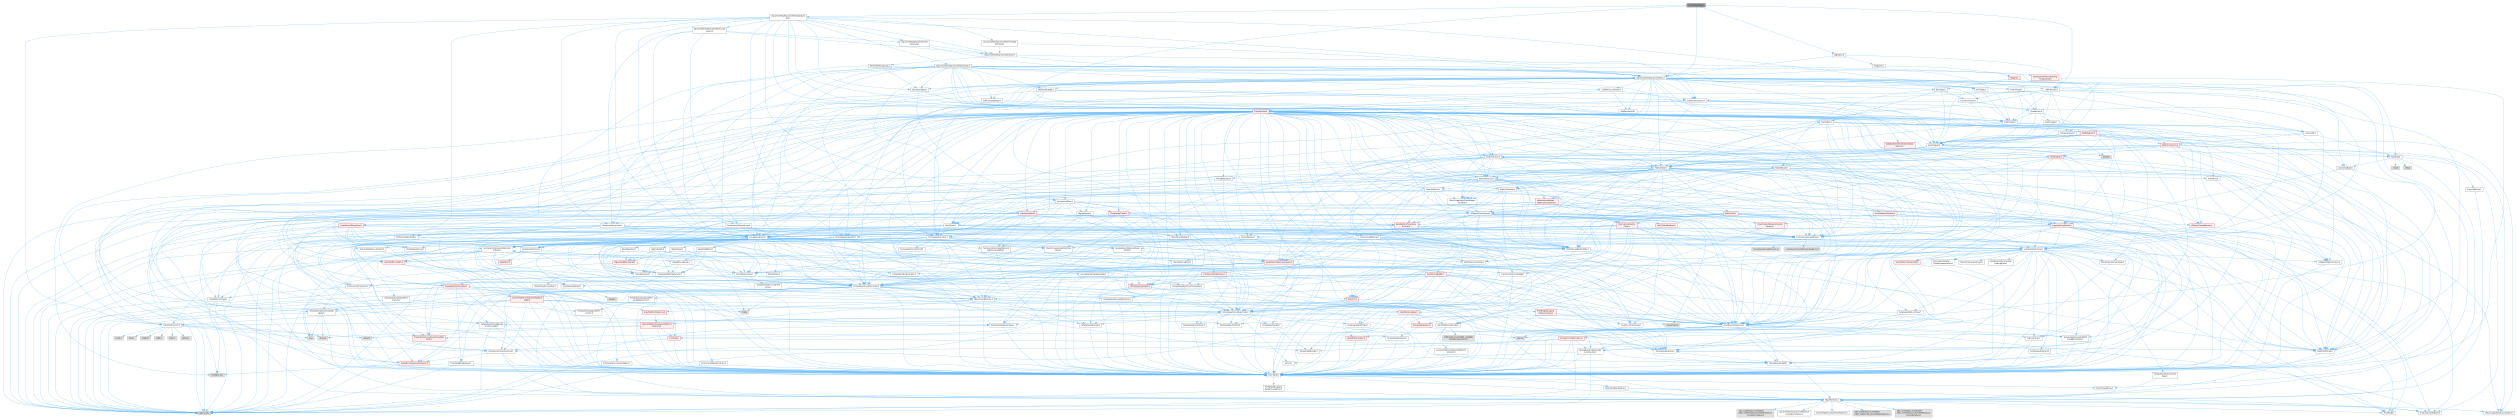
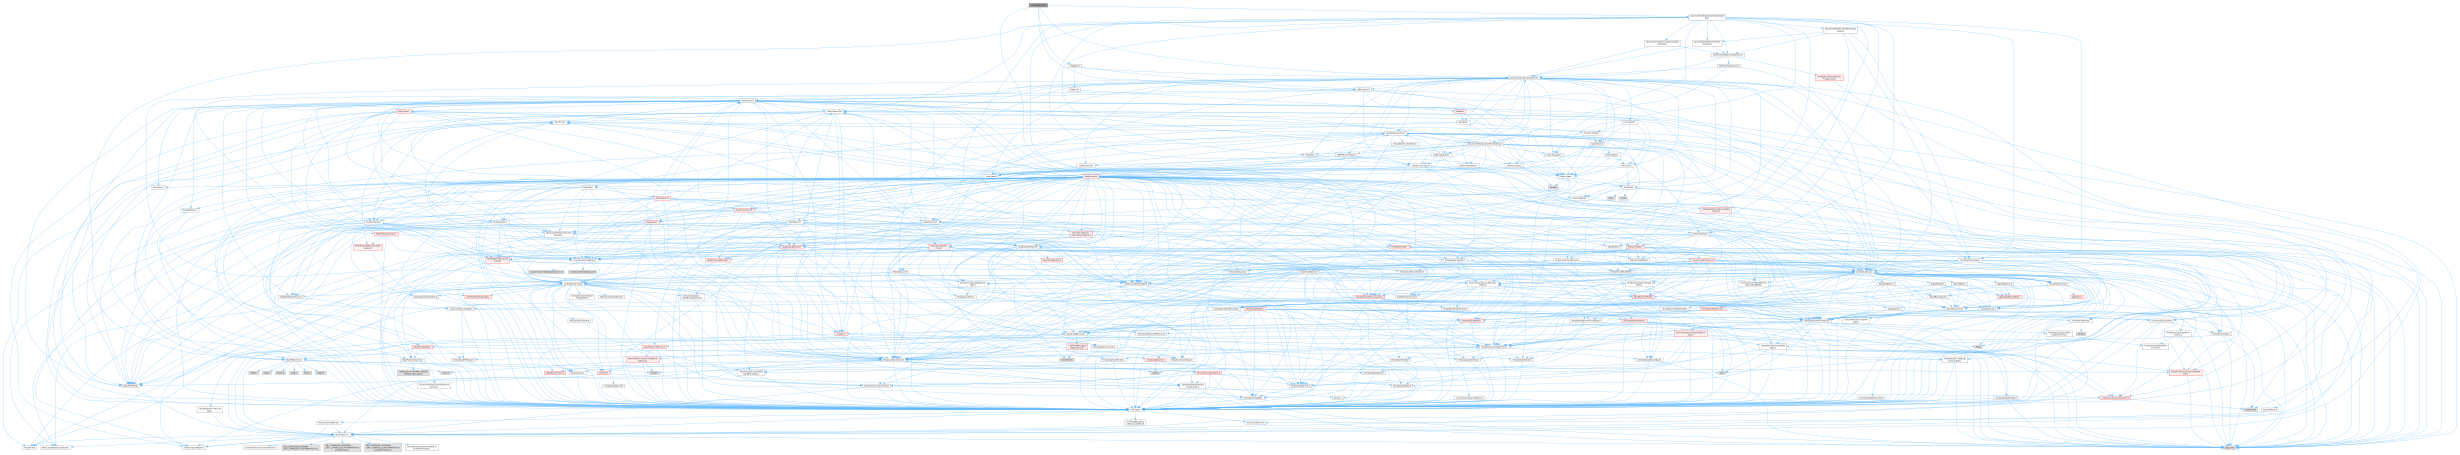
(785, 145) -> (1439, 139)
